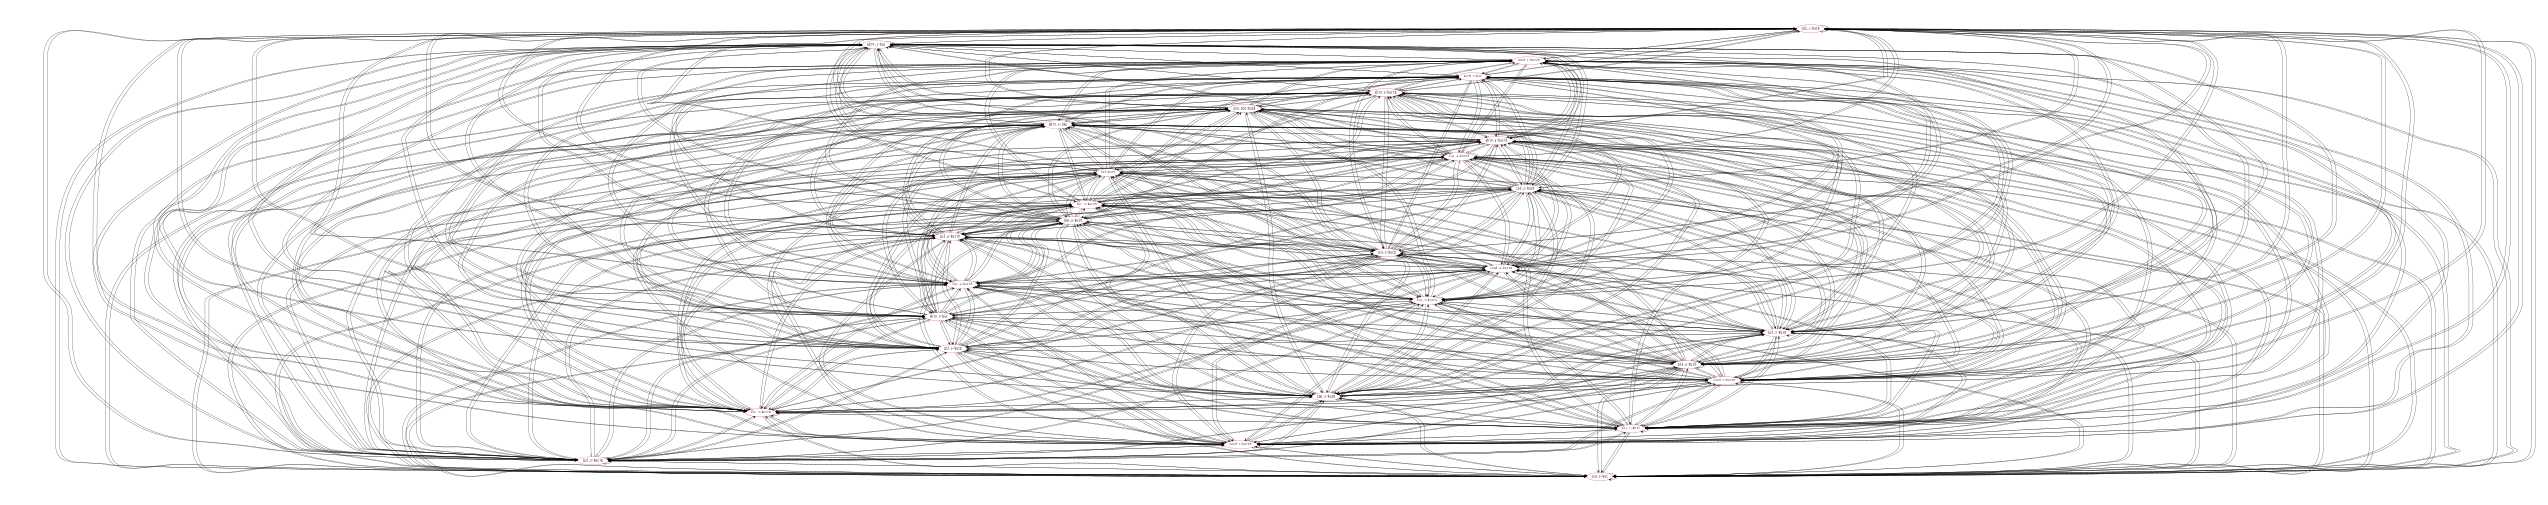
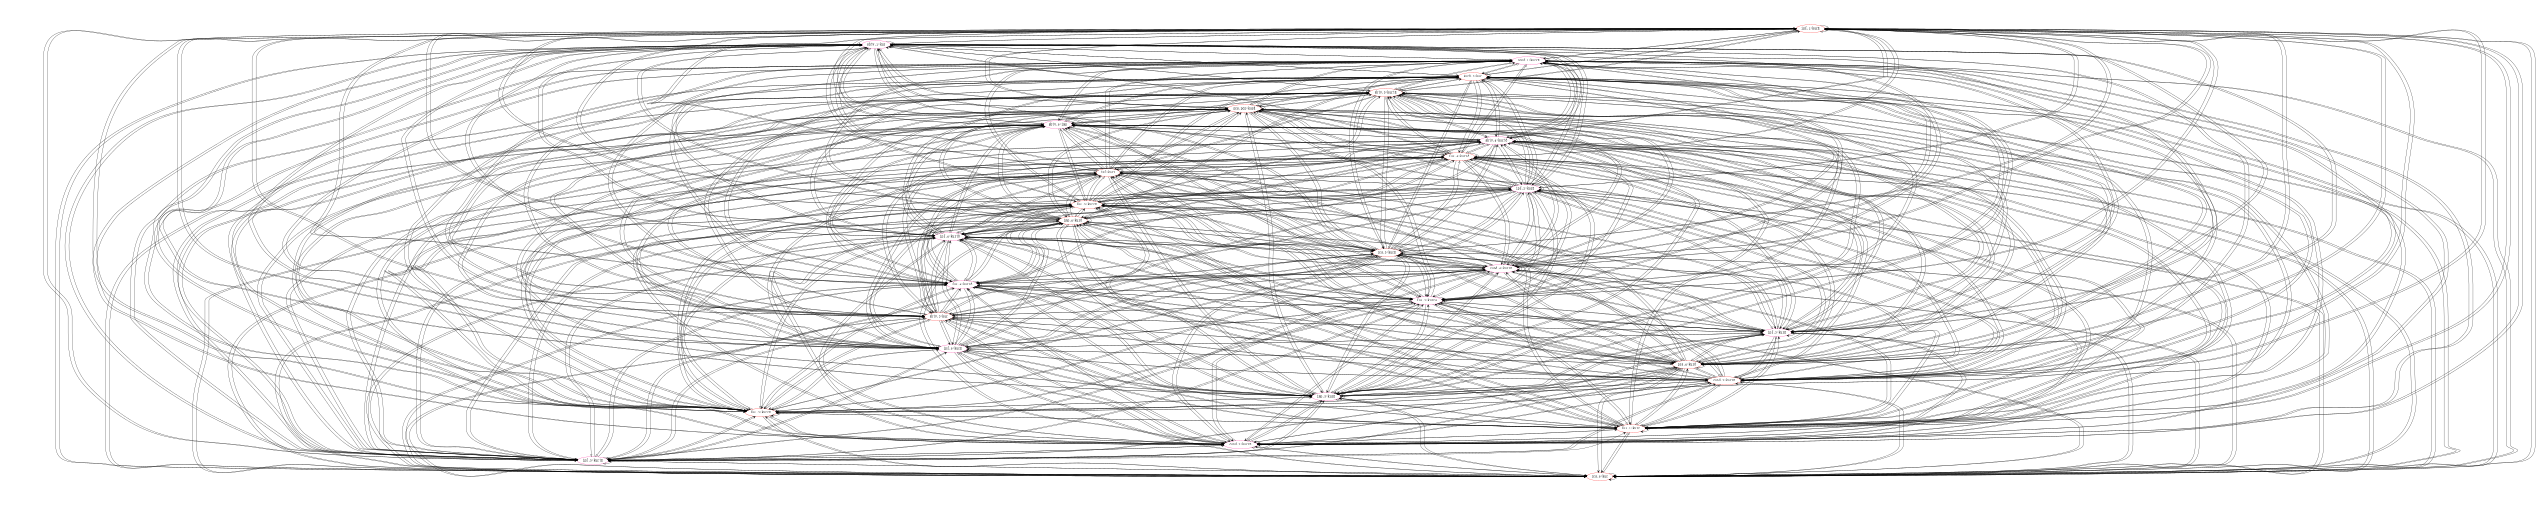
(1223, 228) -> (1223, 228)
(1119, 458) -> none
